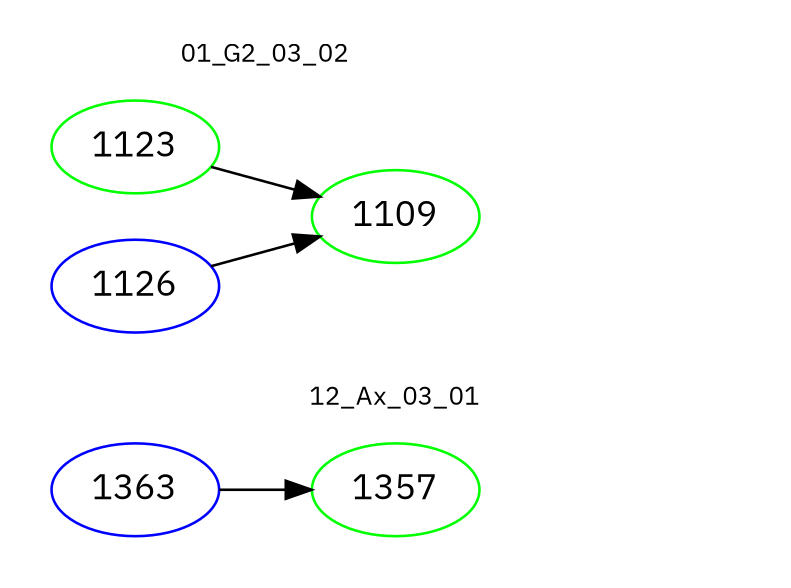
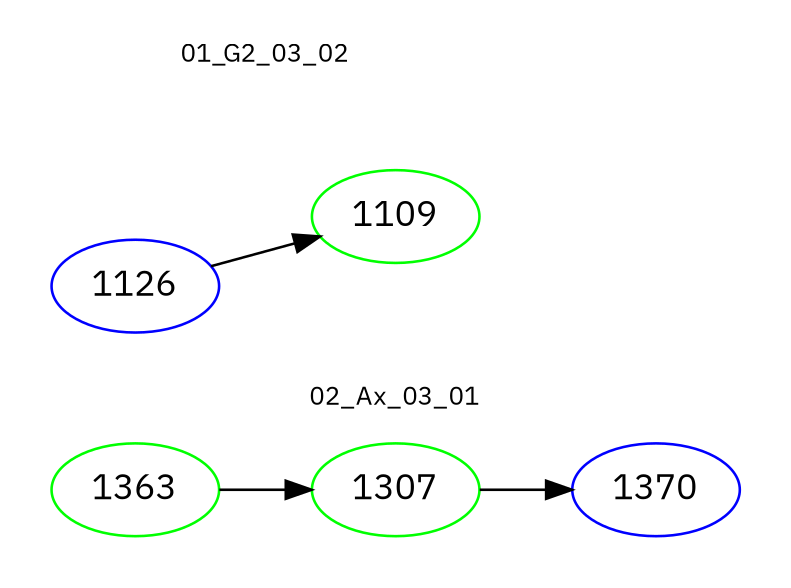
(135, 147) -> none
(396, 398) -> (396, 398)
(135, 490) -> (135, 490)
(396, 490) -> (396, 490)
none -> (656, 490)
